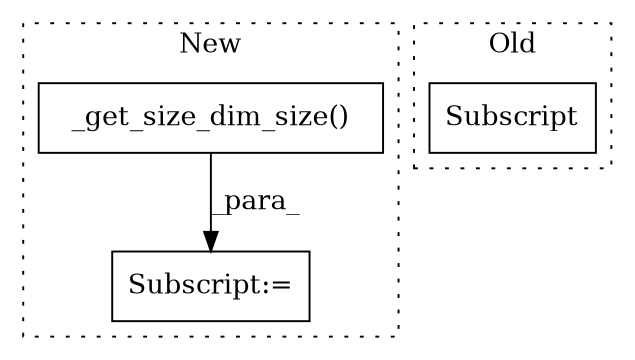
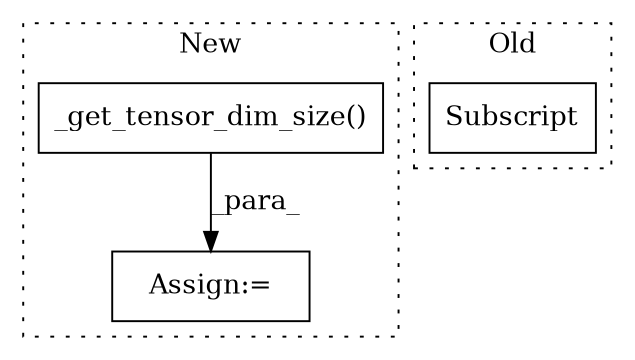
(211, 118) -> (211, 118)
(211, 286) -> (211, 286)
